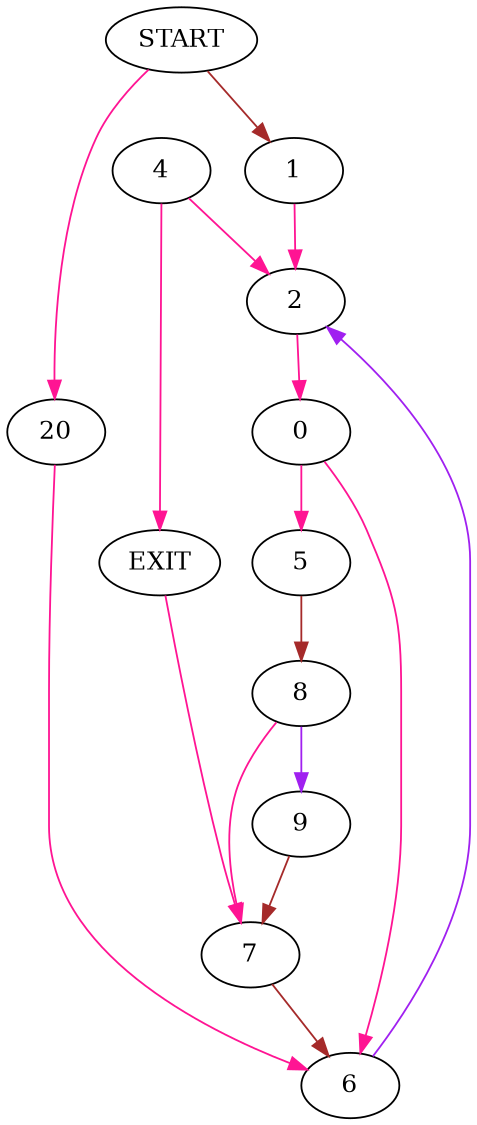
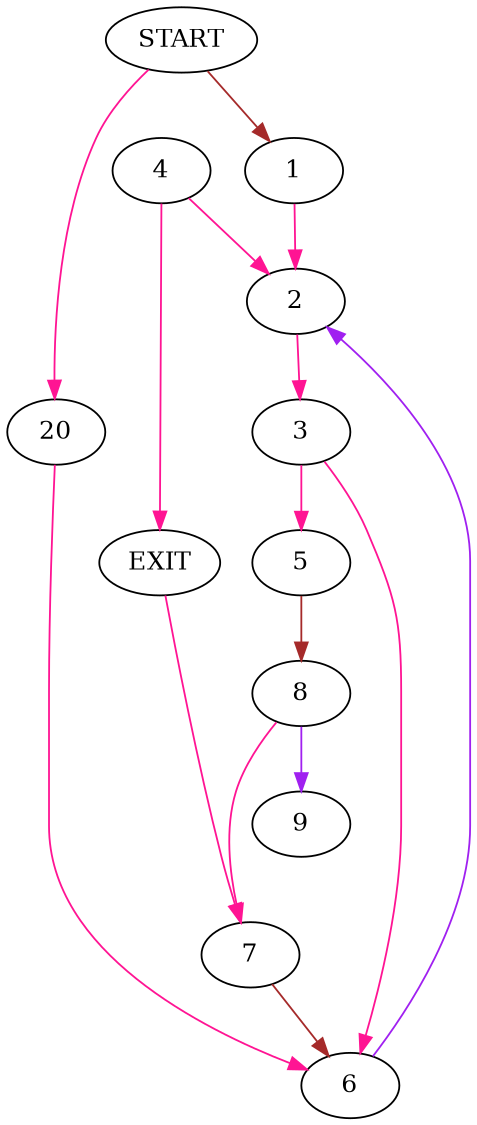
(301, 432) -> (301, 432)
(279, 881) -> none
